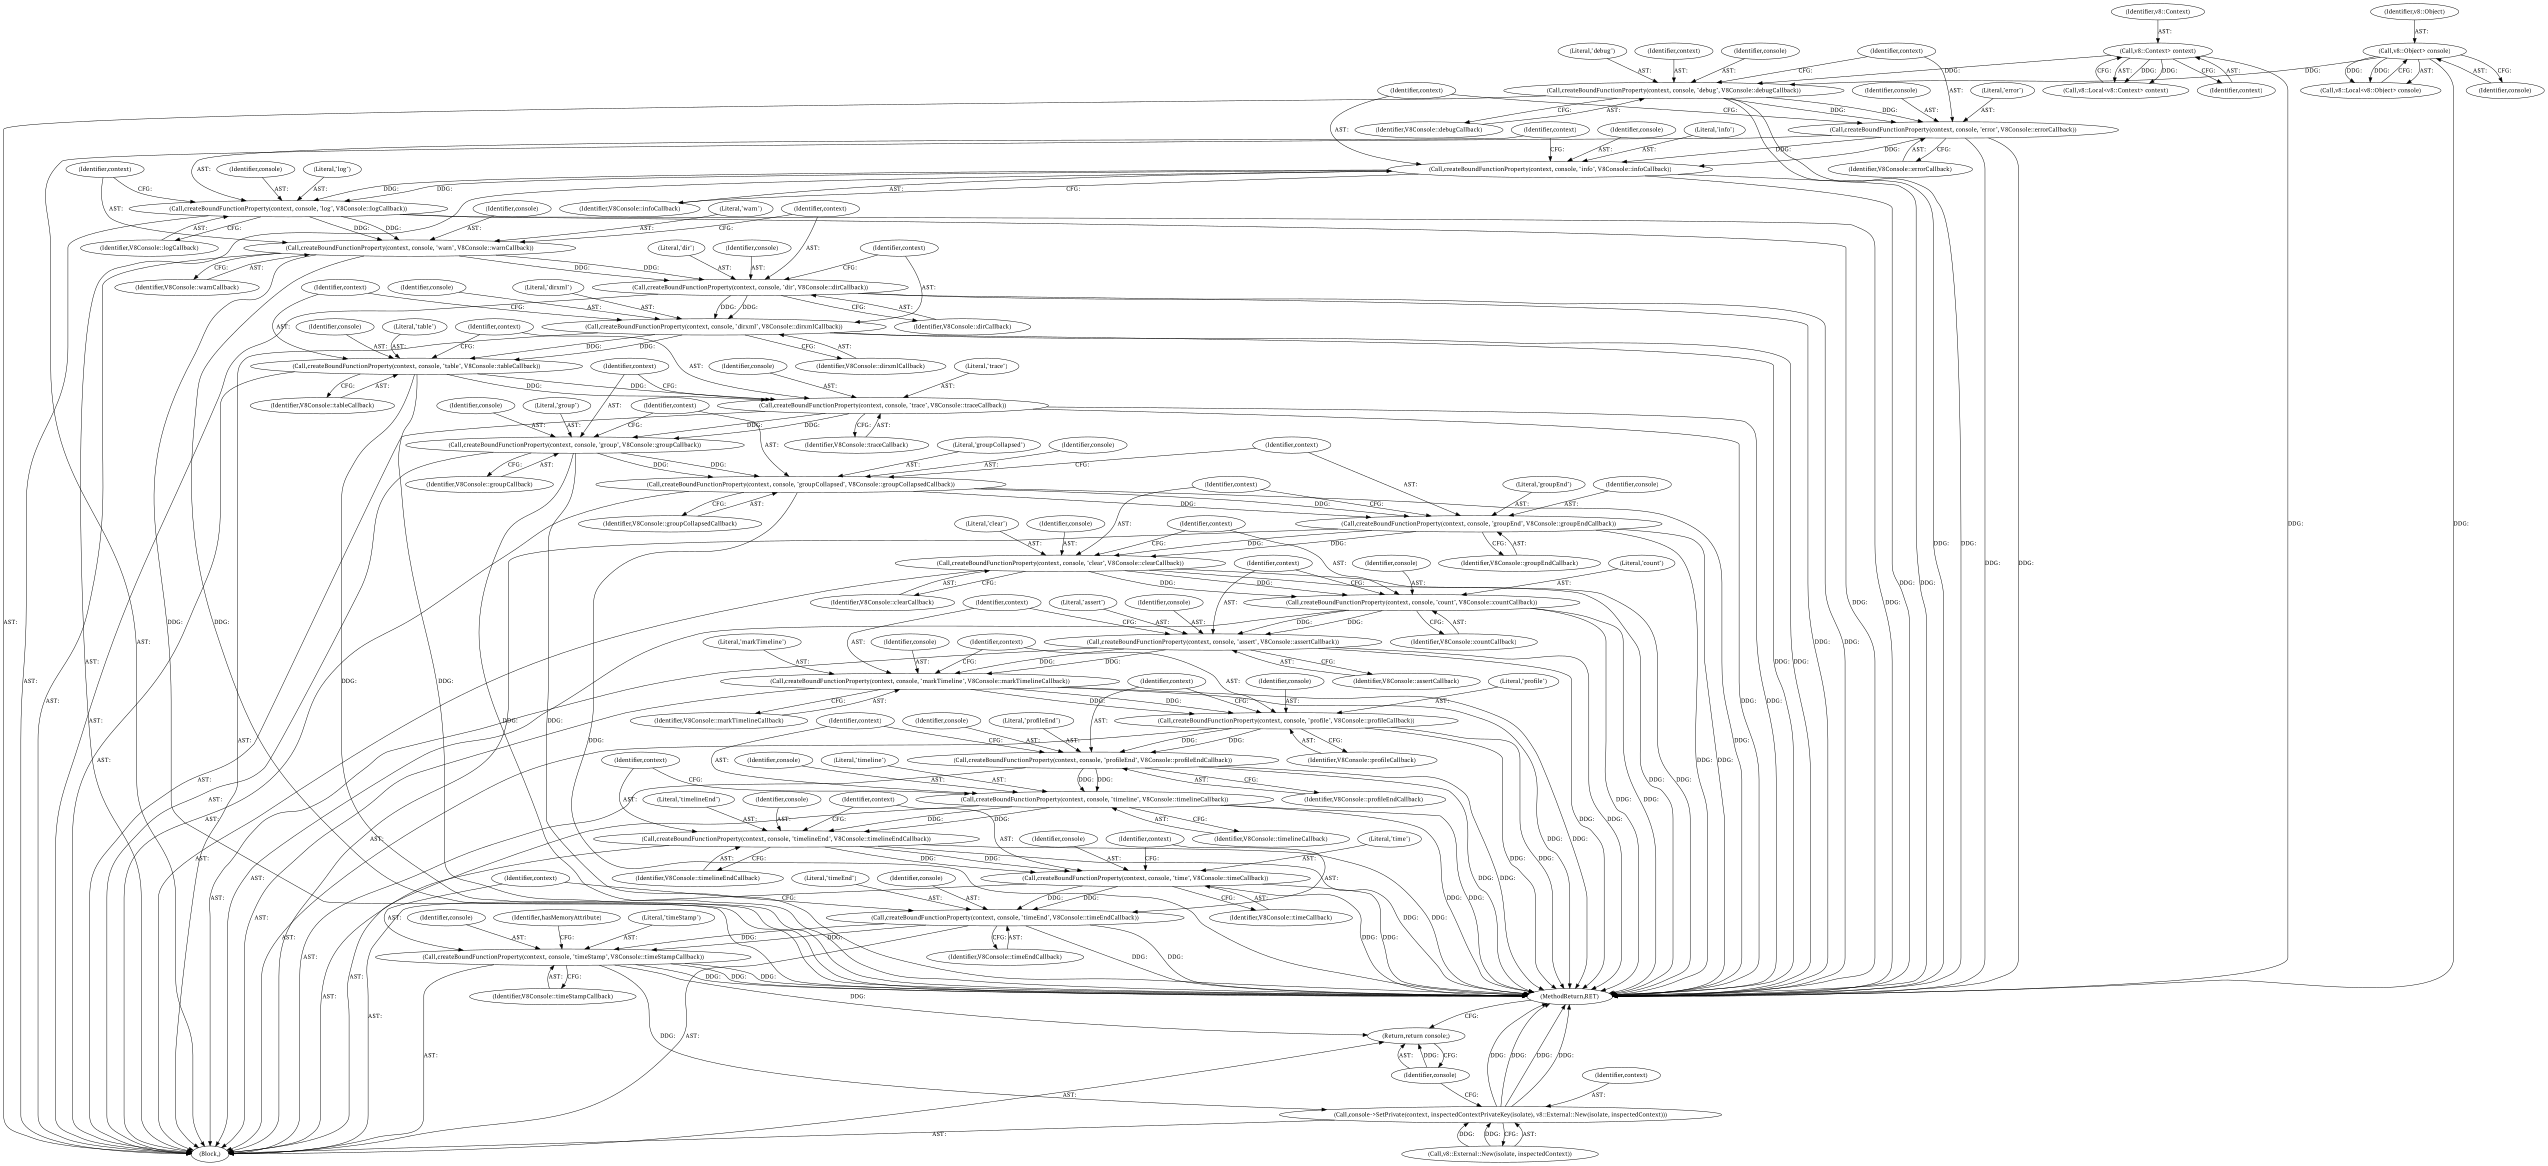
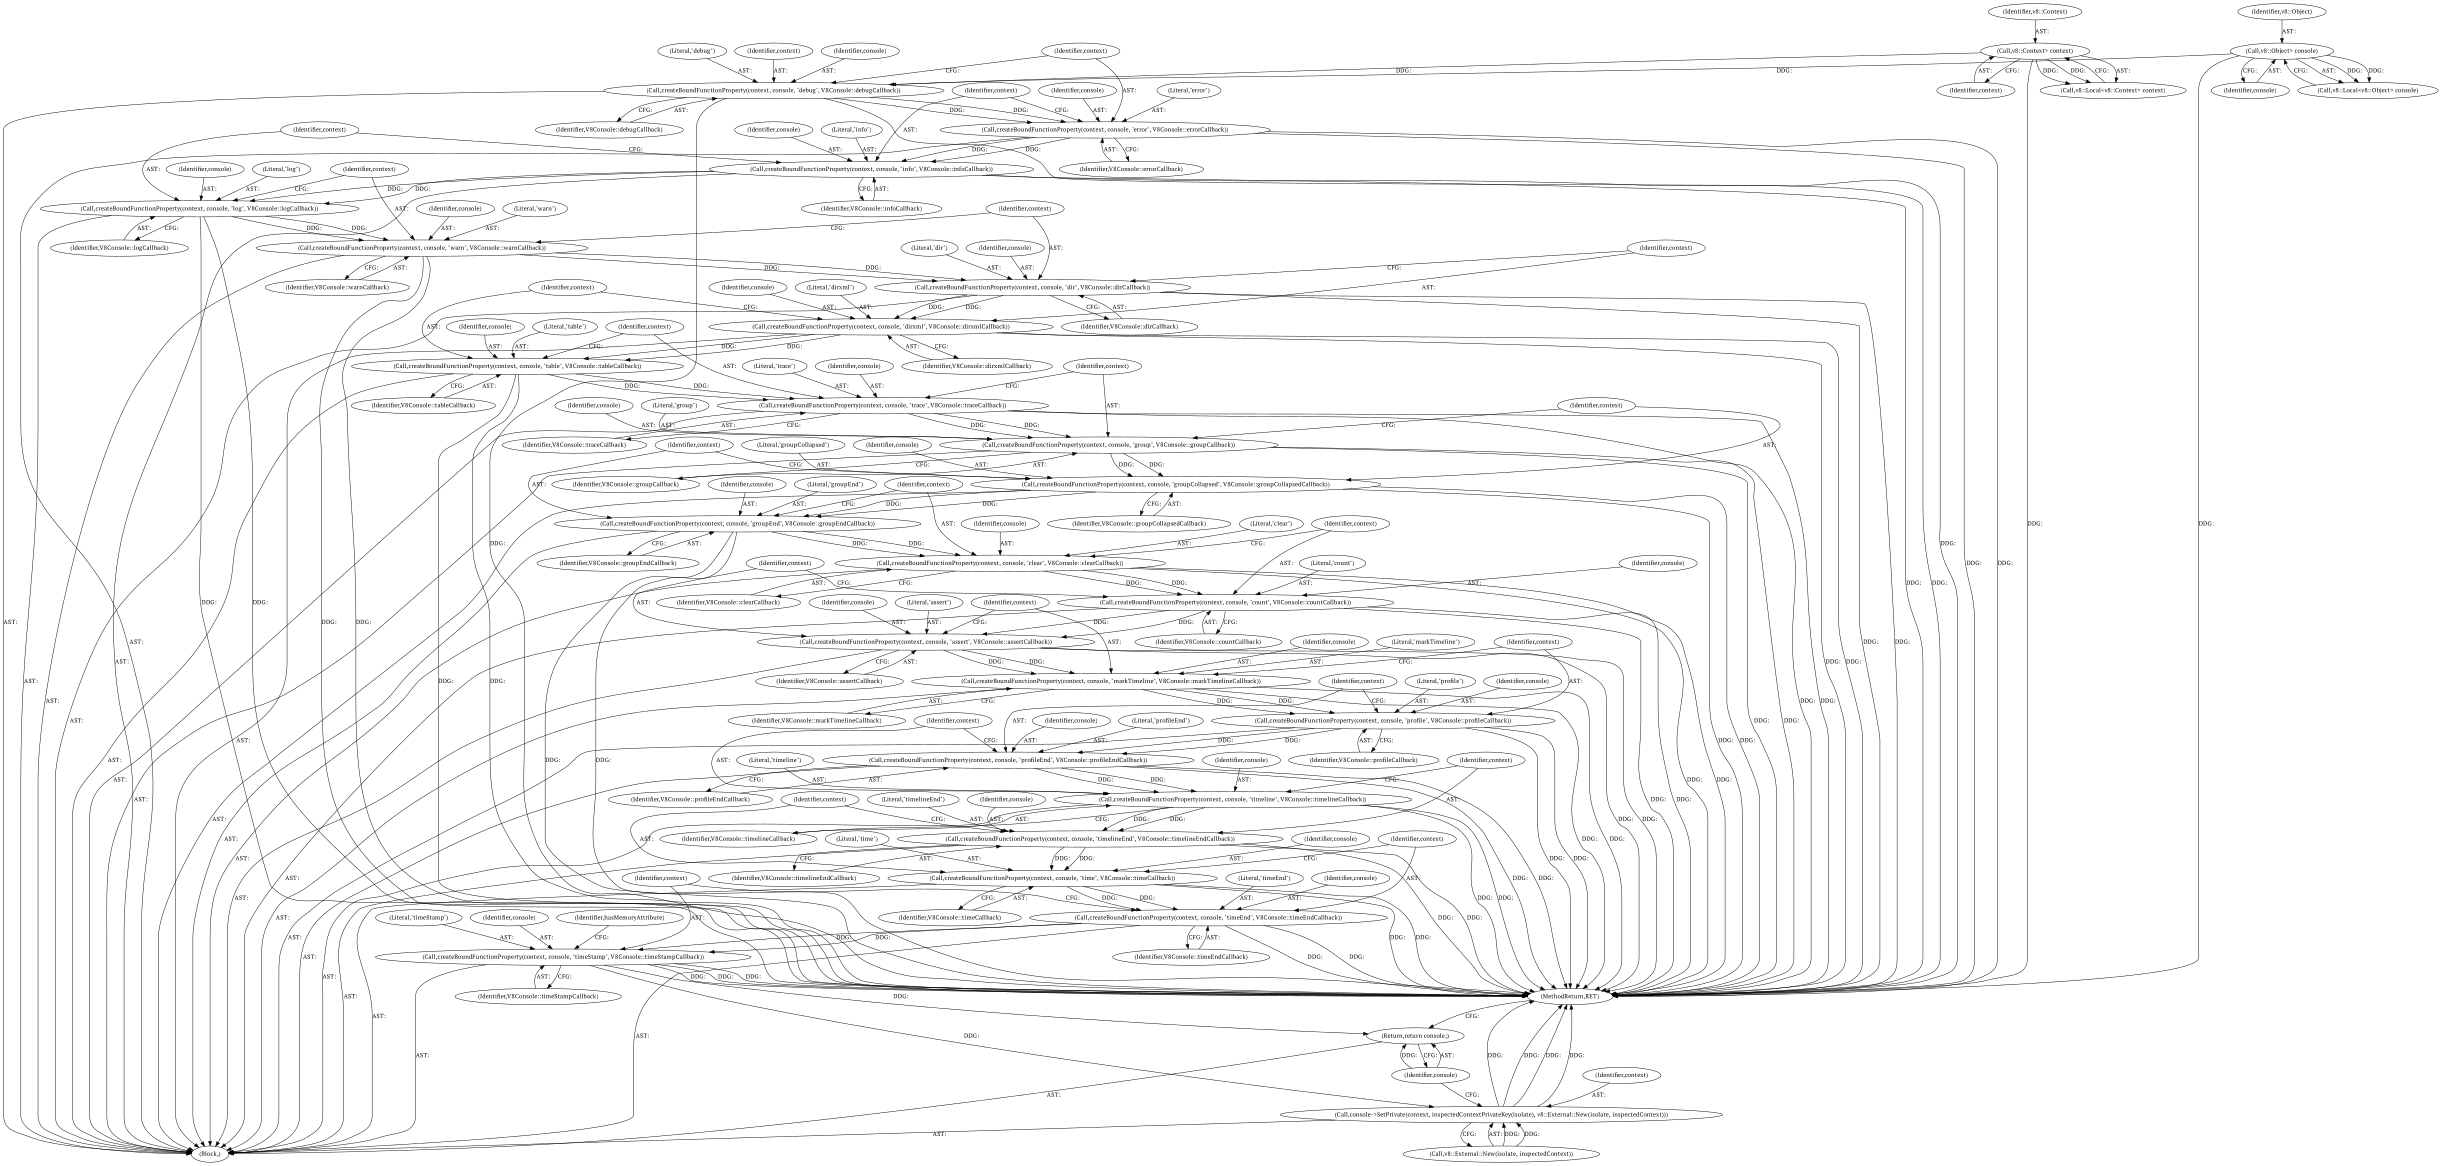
(807, 1124) -> (810, 1121)
